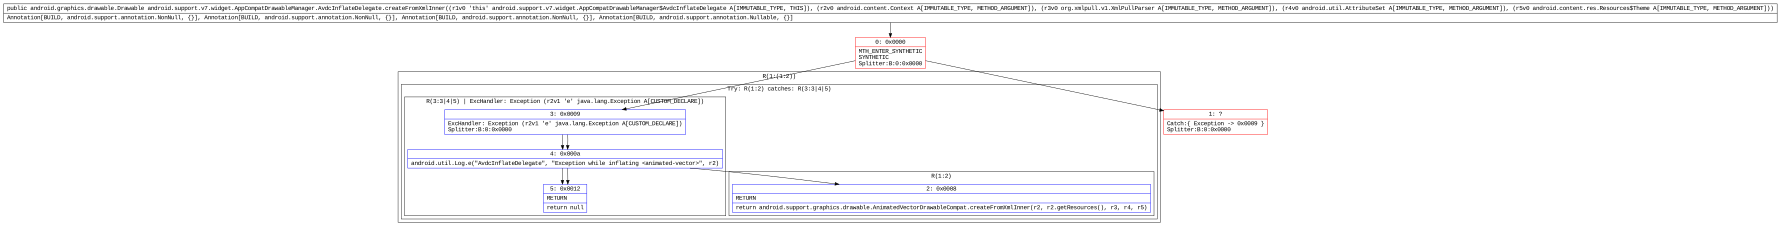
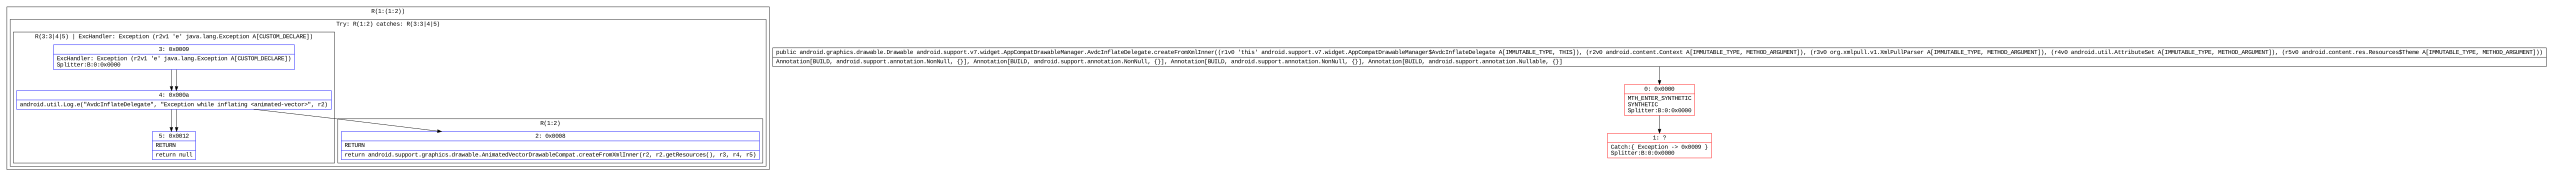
(729, 87) -> none
